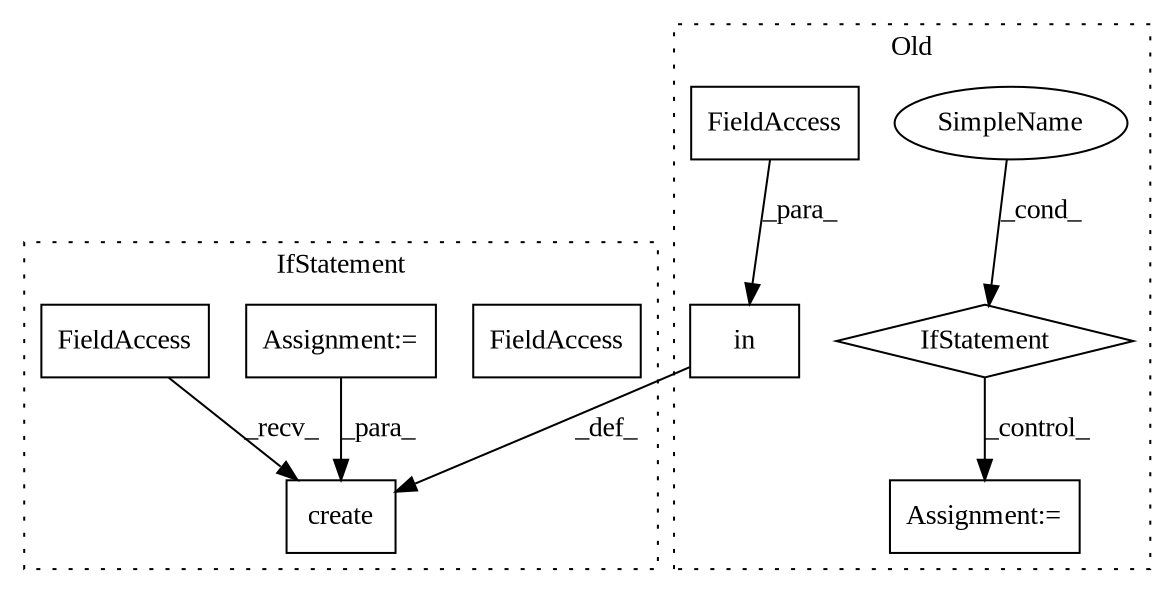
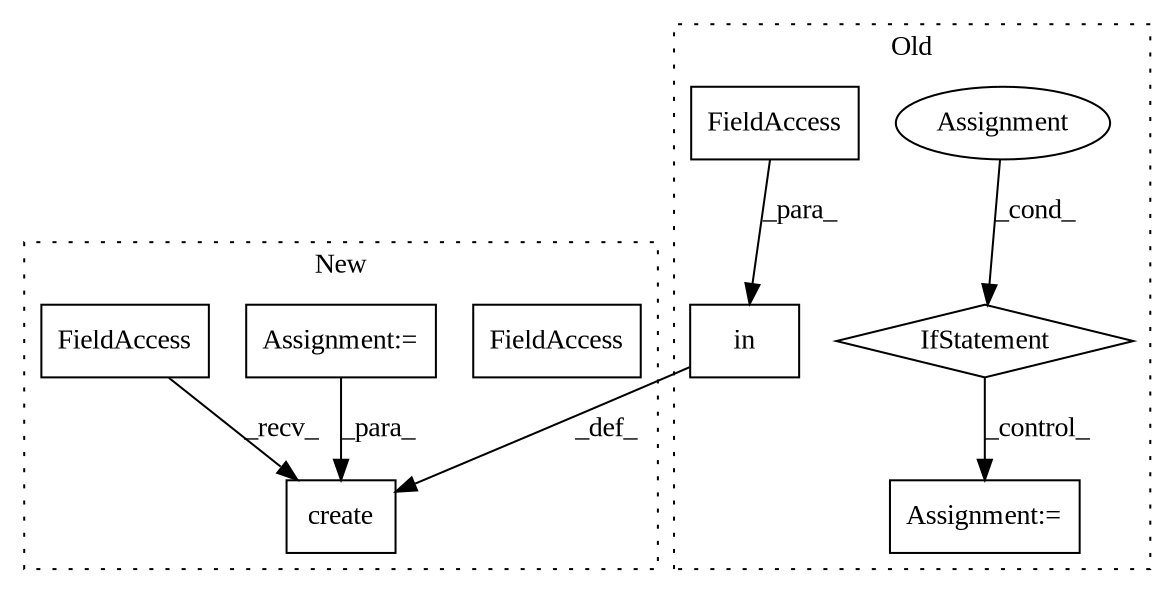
(1011, 123) -> (1003, 123)
(341, 265) -> (341, 265)
